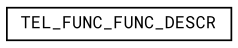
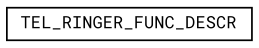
(119, 24) -> (129, 24)
